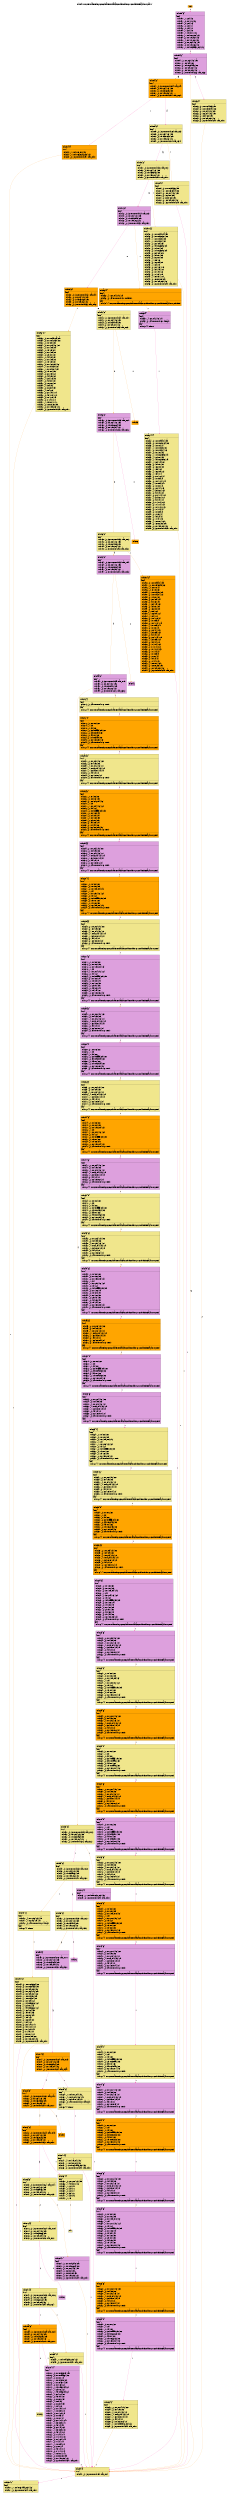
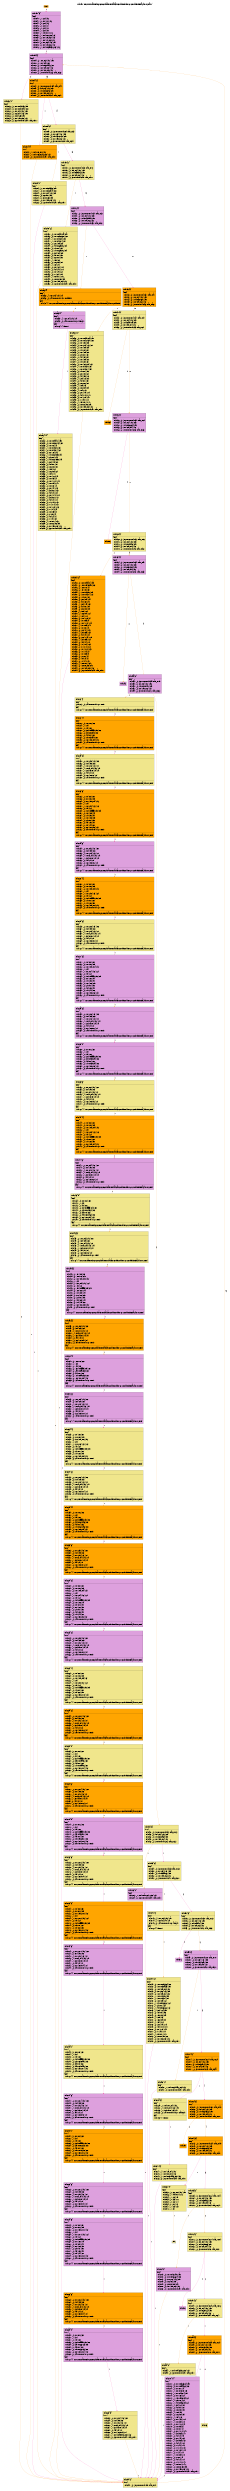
(57, 2479) -> (151, 2283)
